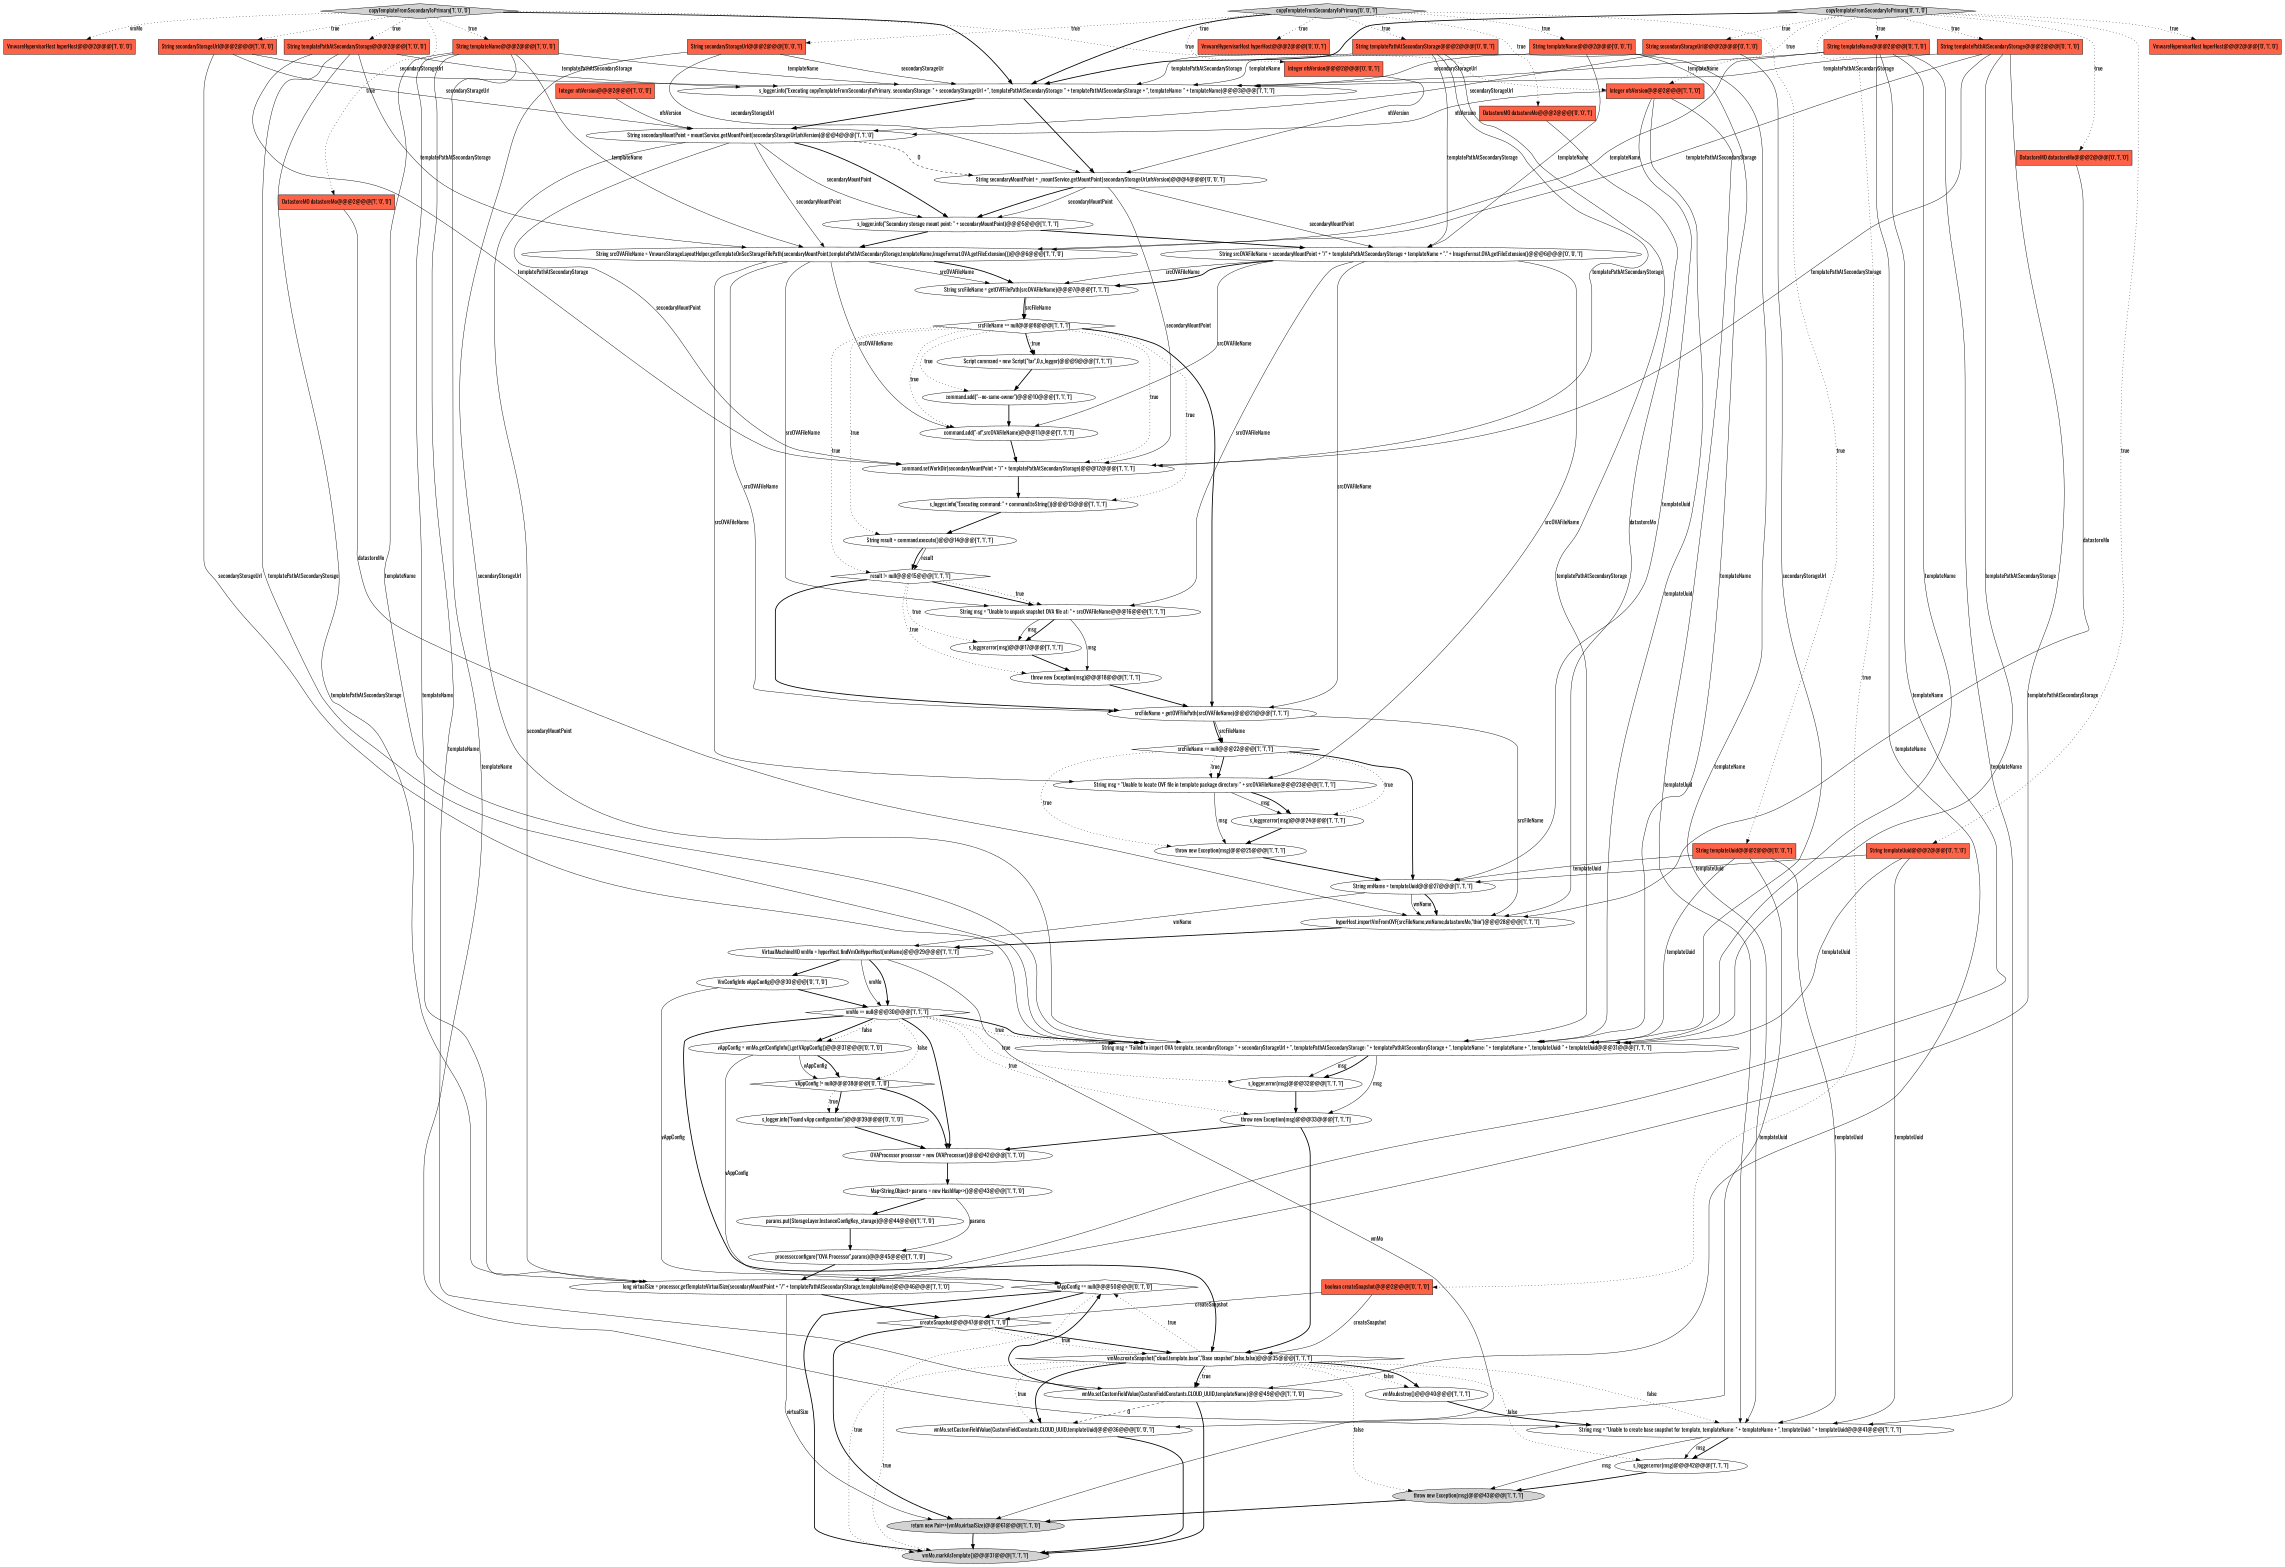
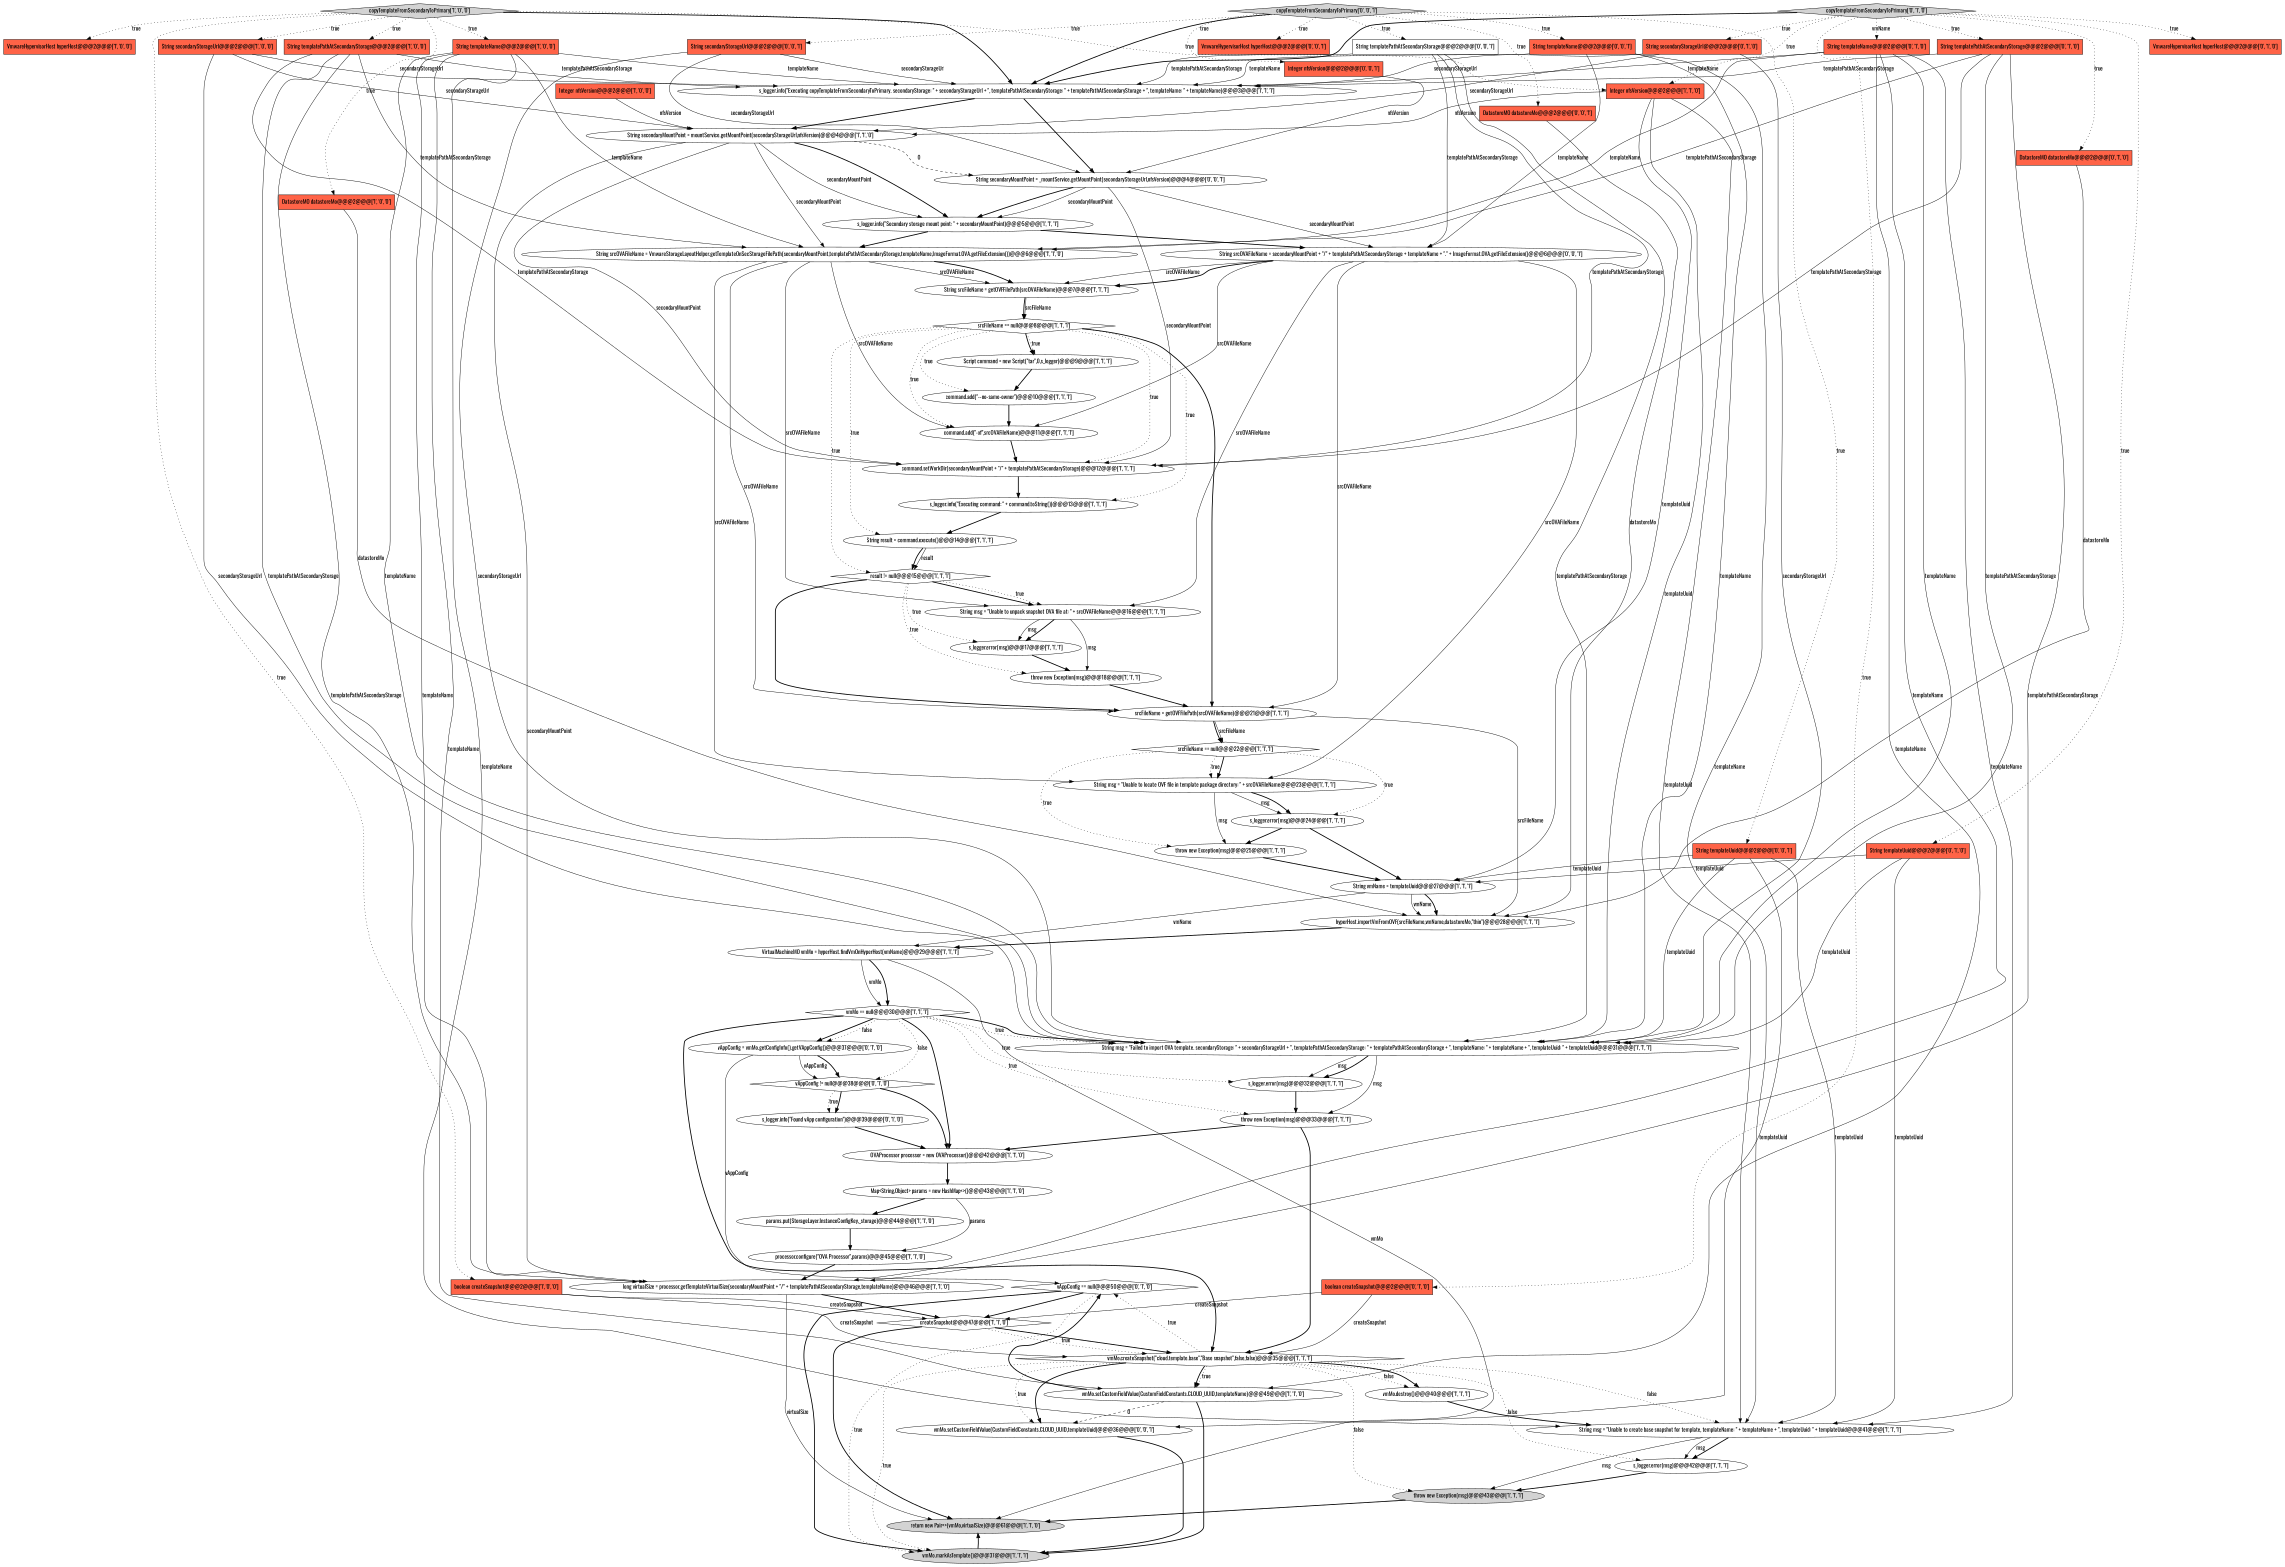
(136, 29) -> (136, 29)
(1881, 29) -> (1881, 29)
(1425, 47) -> (1425, 47)
(1400, 769) -> (1353, 853)
(772, 983) -> none
none -> (506, 1287)
(973, 1539) -> (978, 1543)
